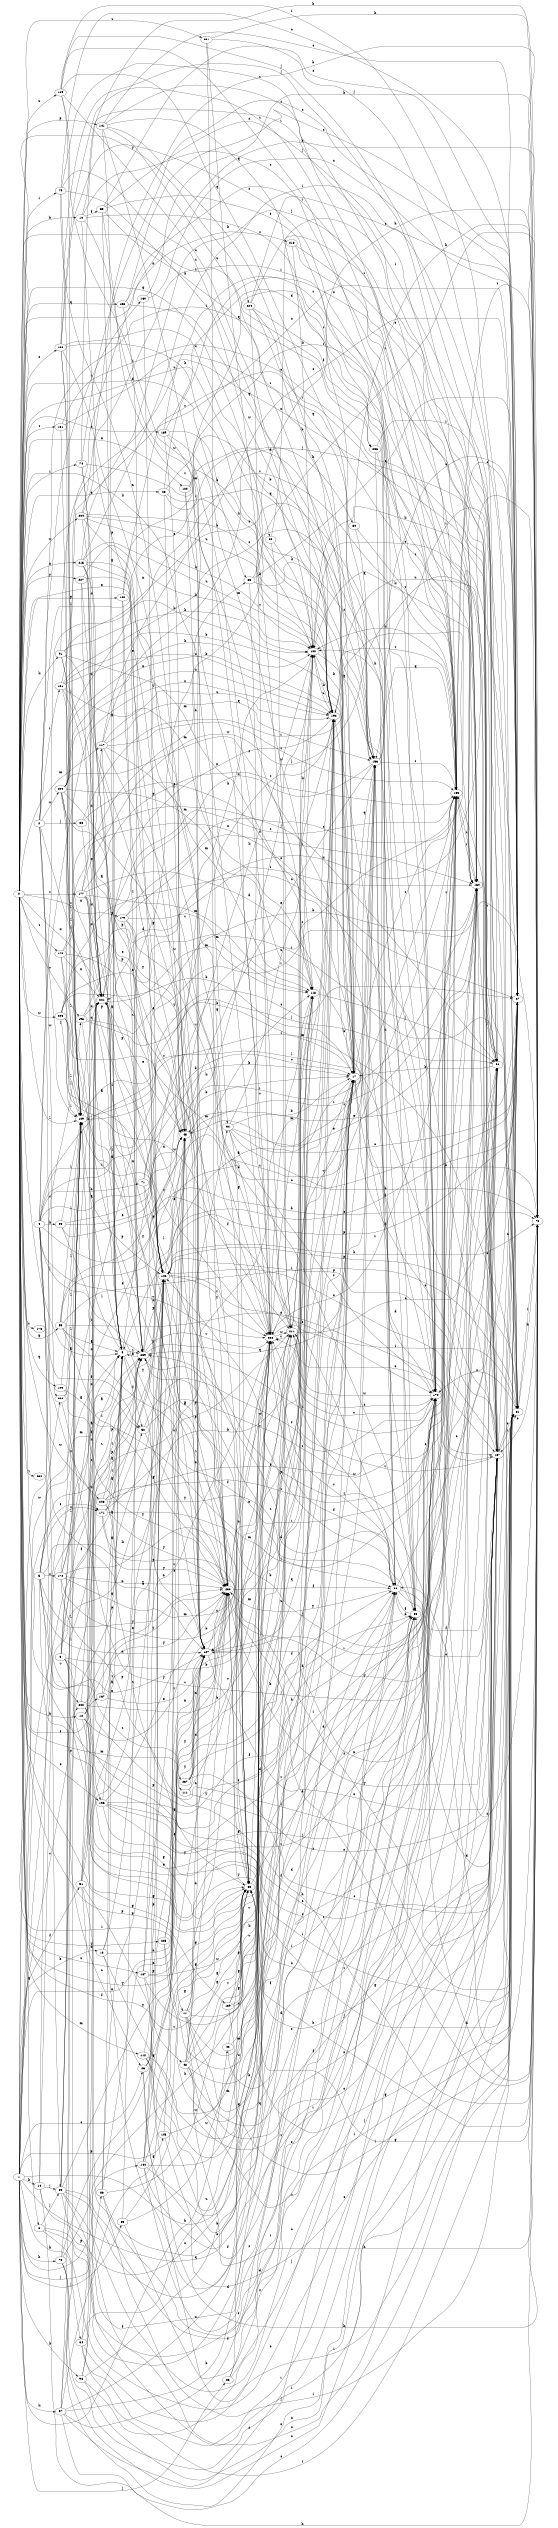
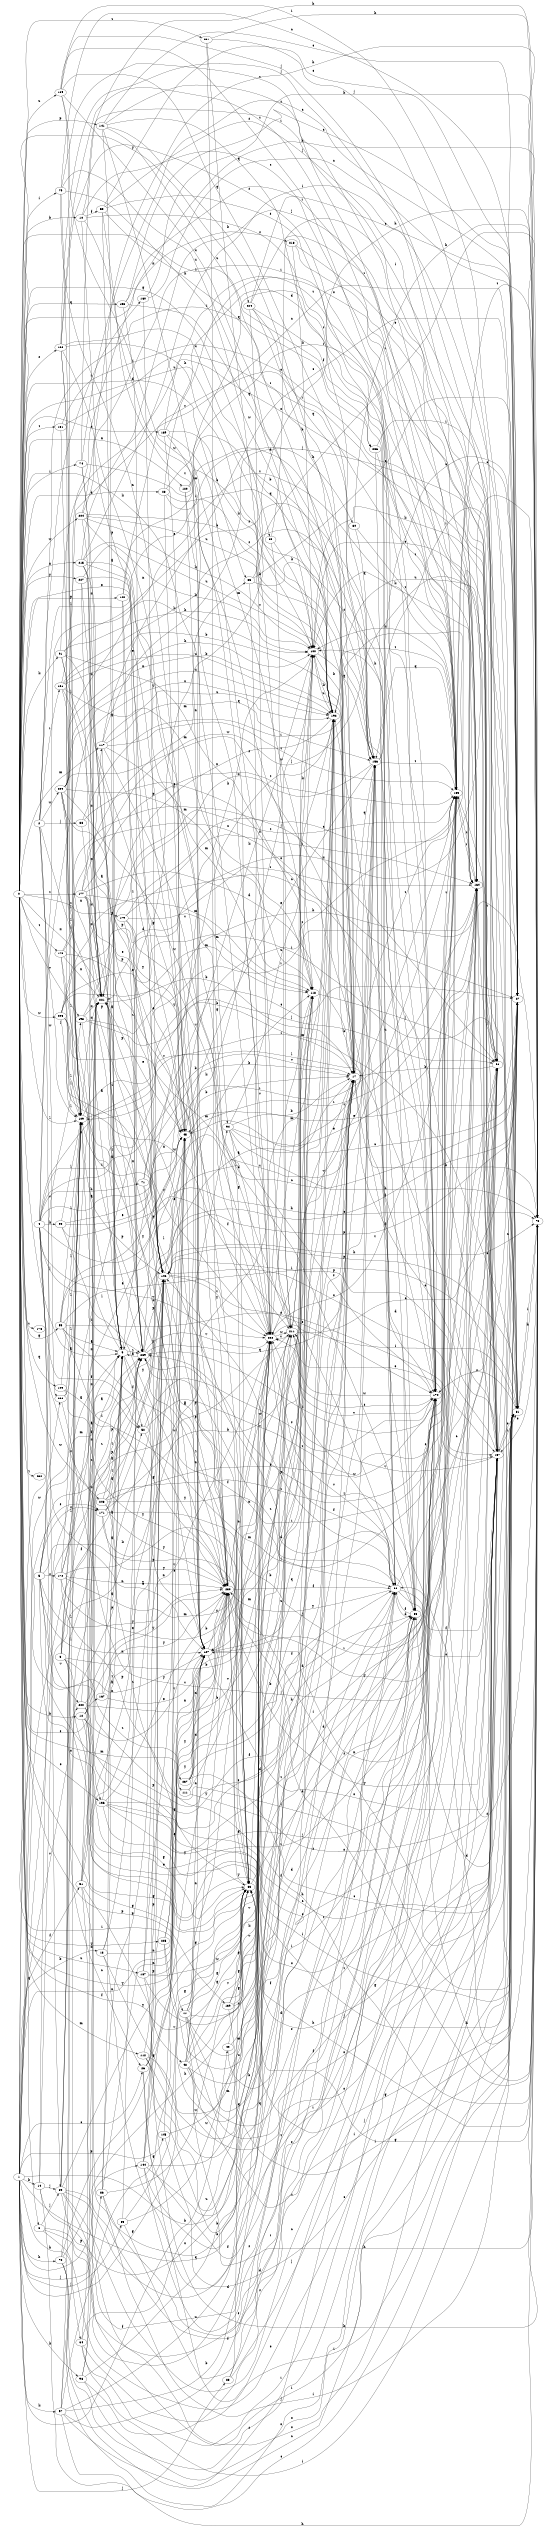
(176, 1990) -> (168, 2171)
